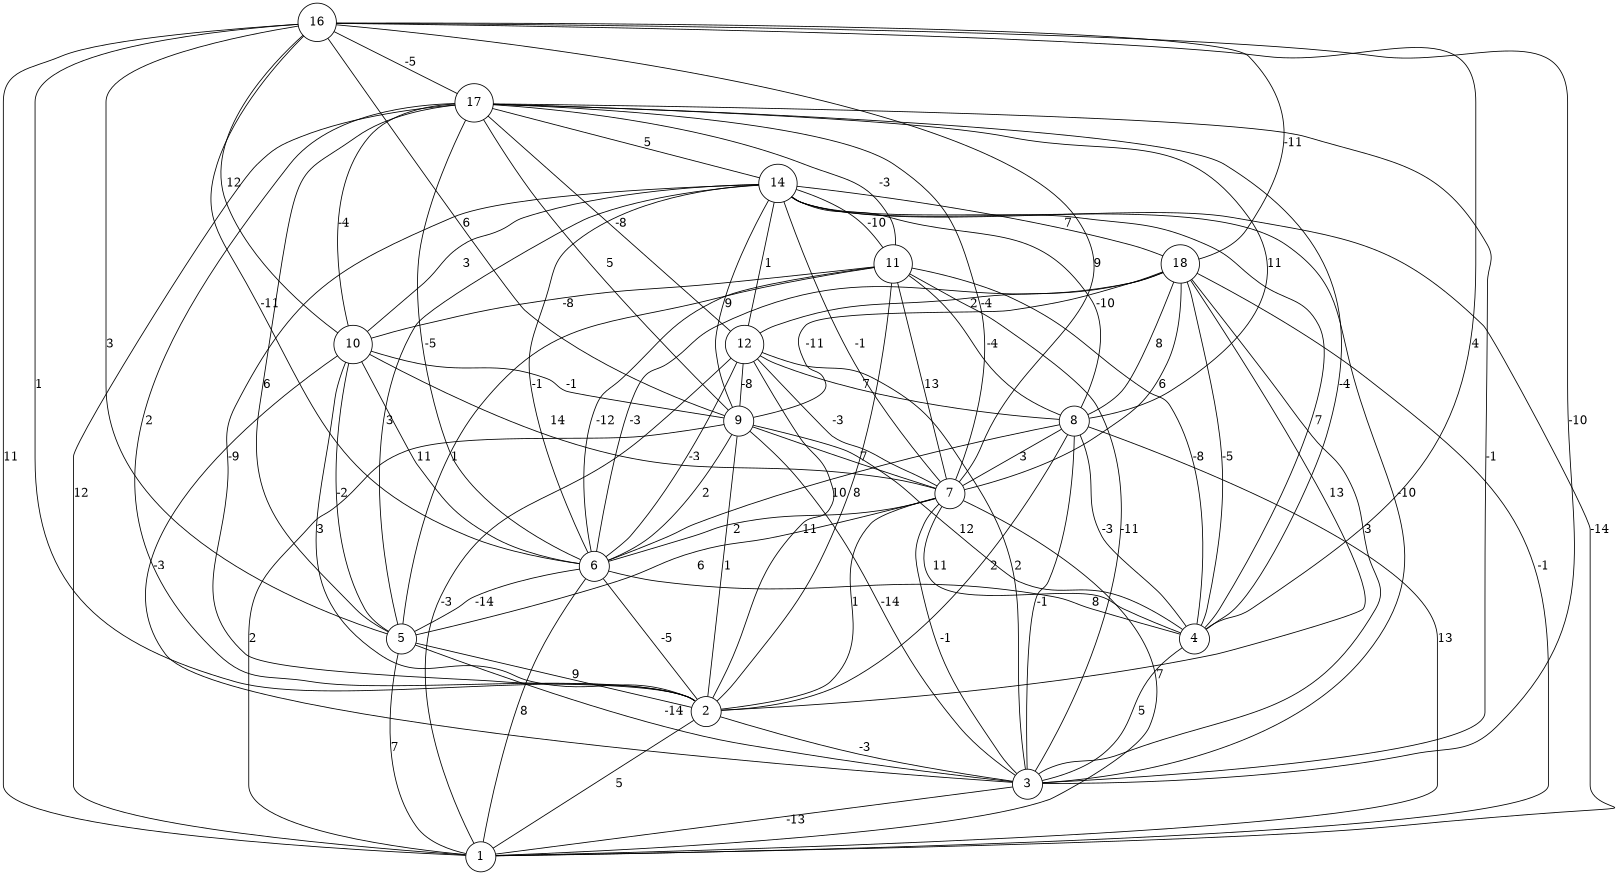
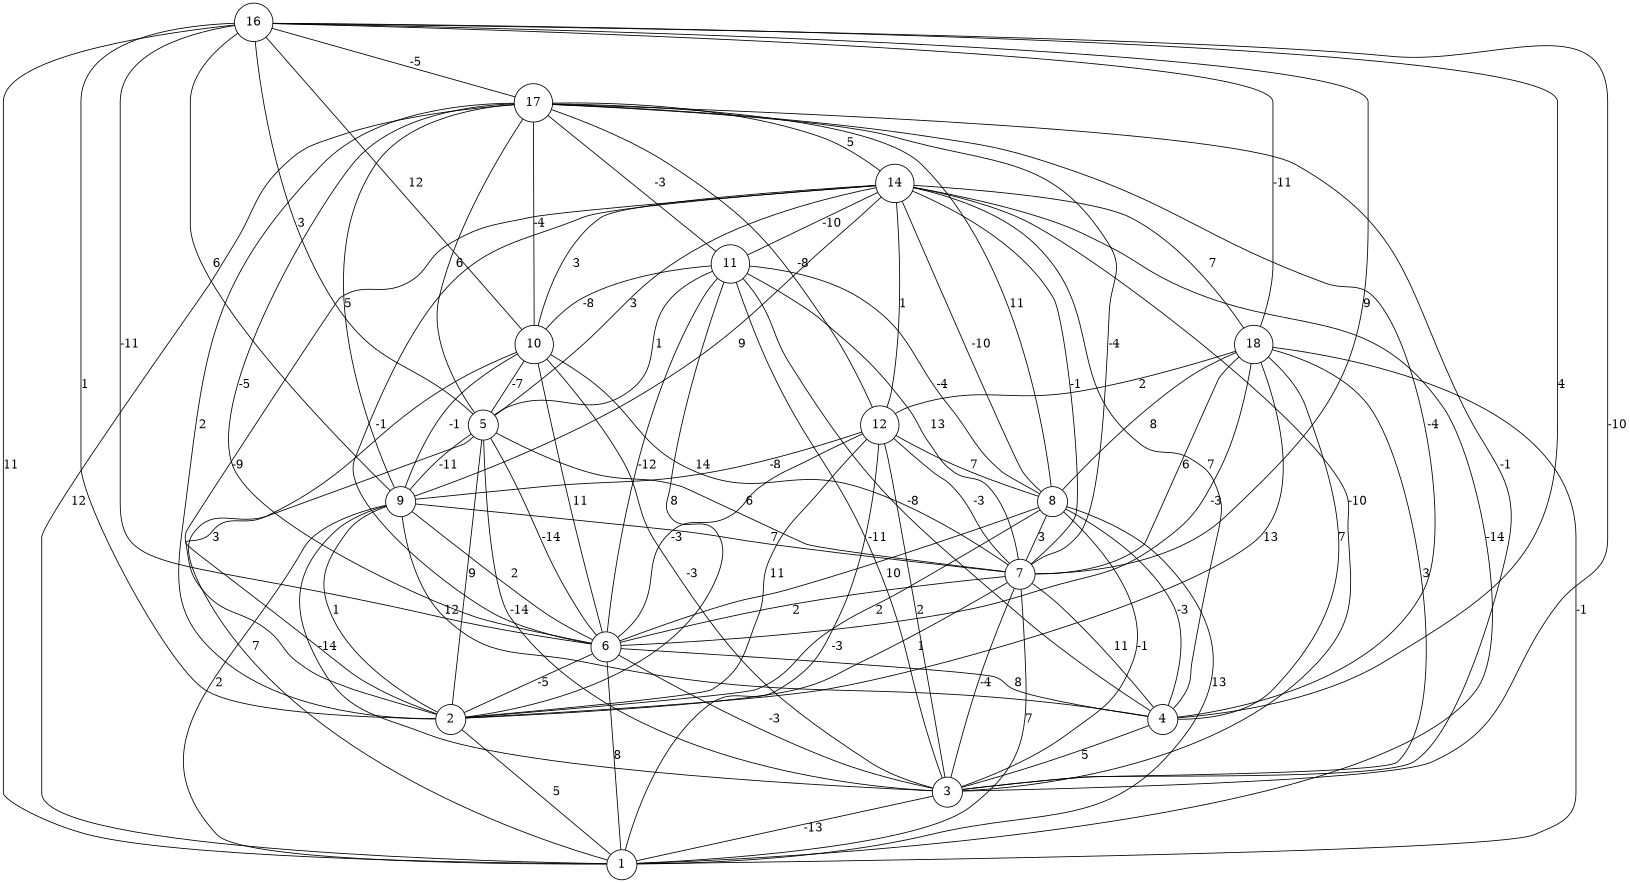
(922, 313) -> (439, 460)
(1228, 457) -> (1342, 538)
(342, 494) -> (518, 385)
(946, 639) -> (986, 683)
(865, 755) -> (771, 734)
